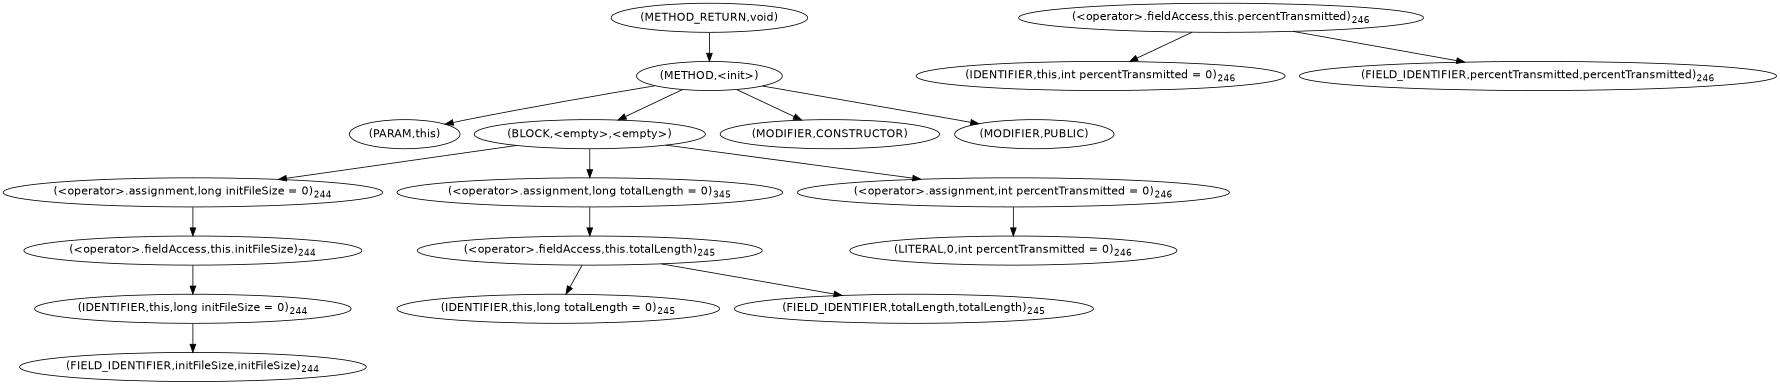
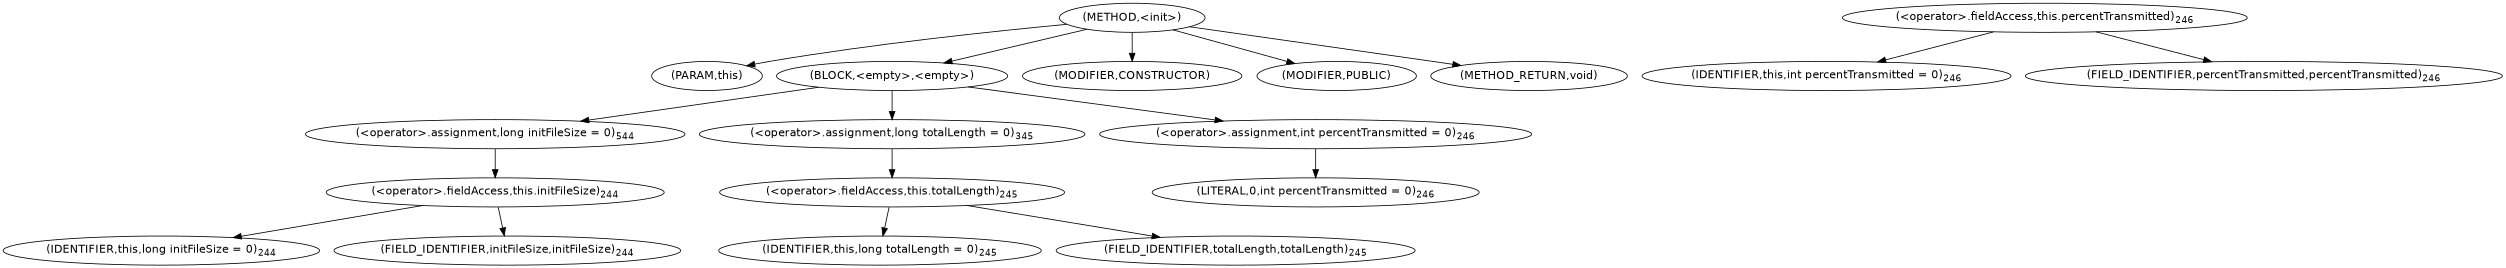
(709, 43) -> (1321, 46)
(323, 191) -> (625, 133)
(193, 334) -> (500, 218)
